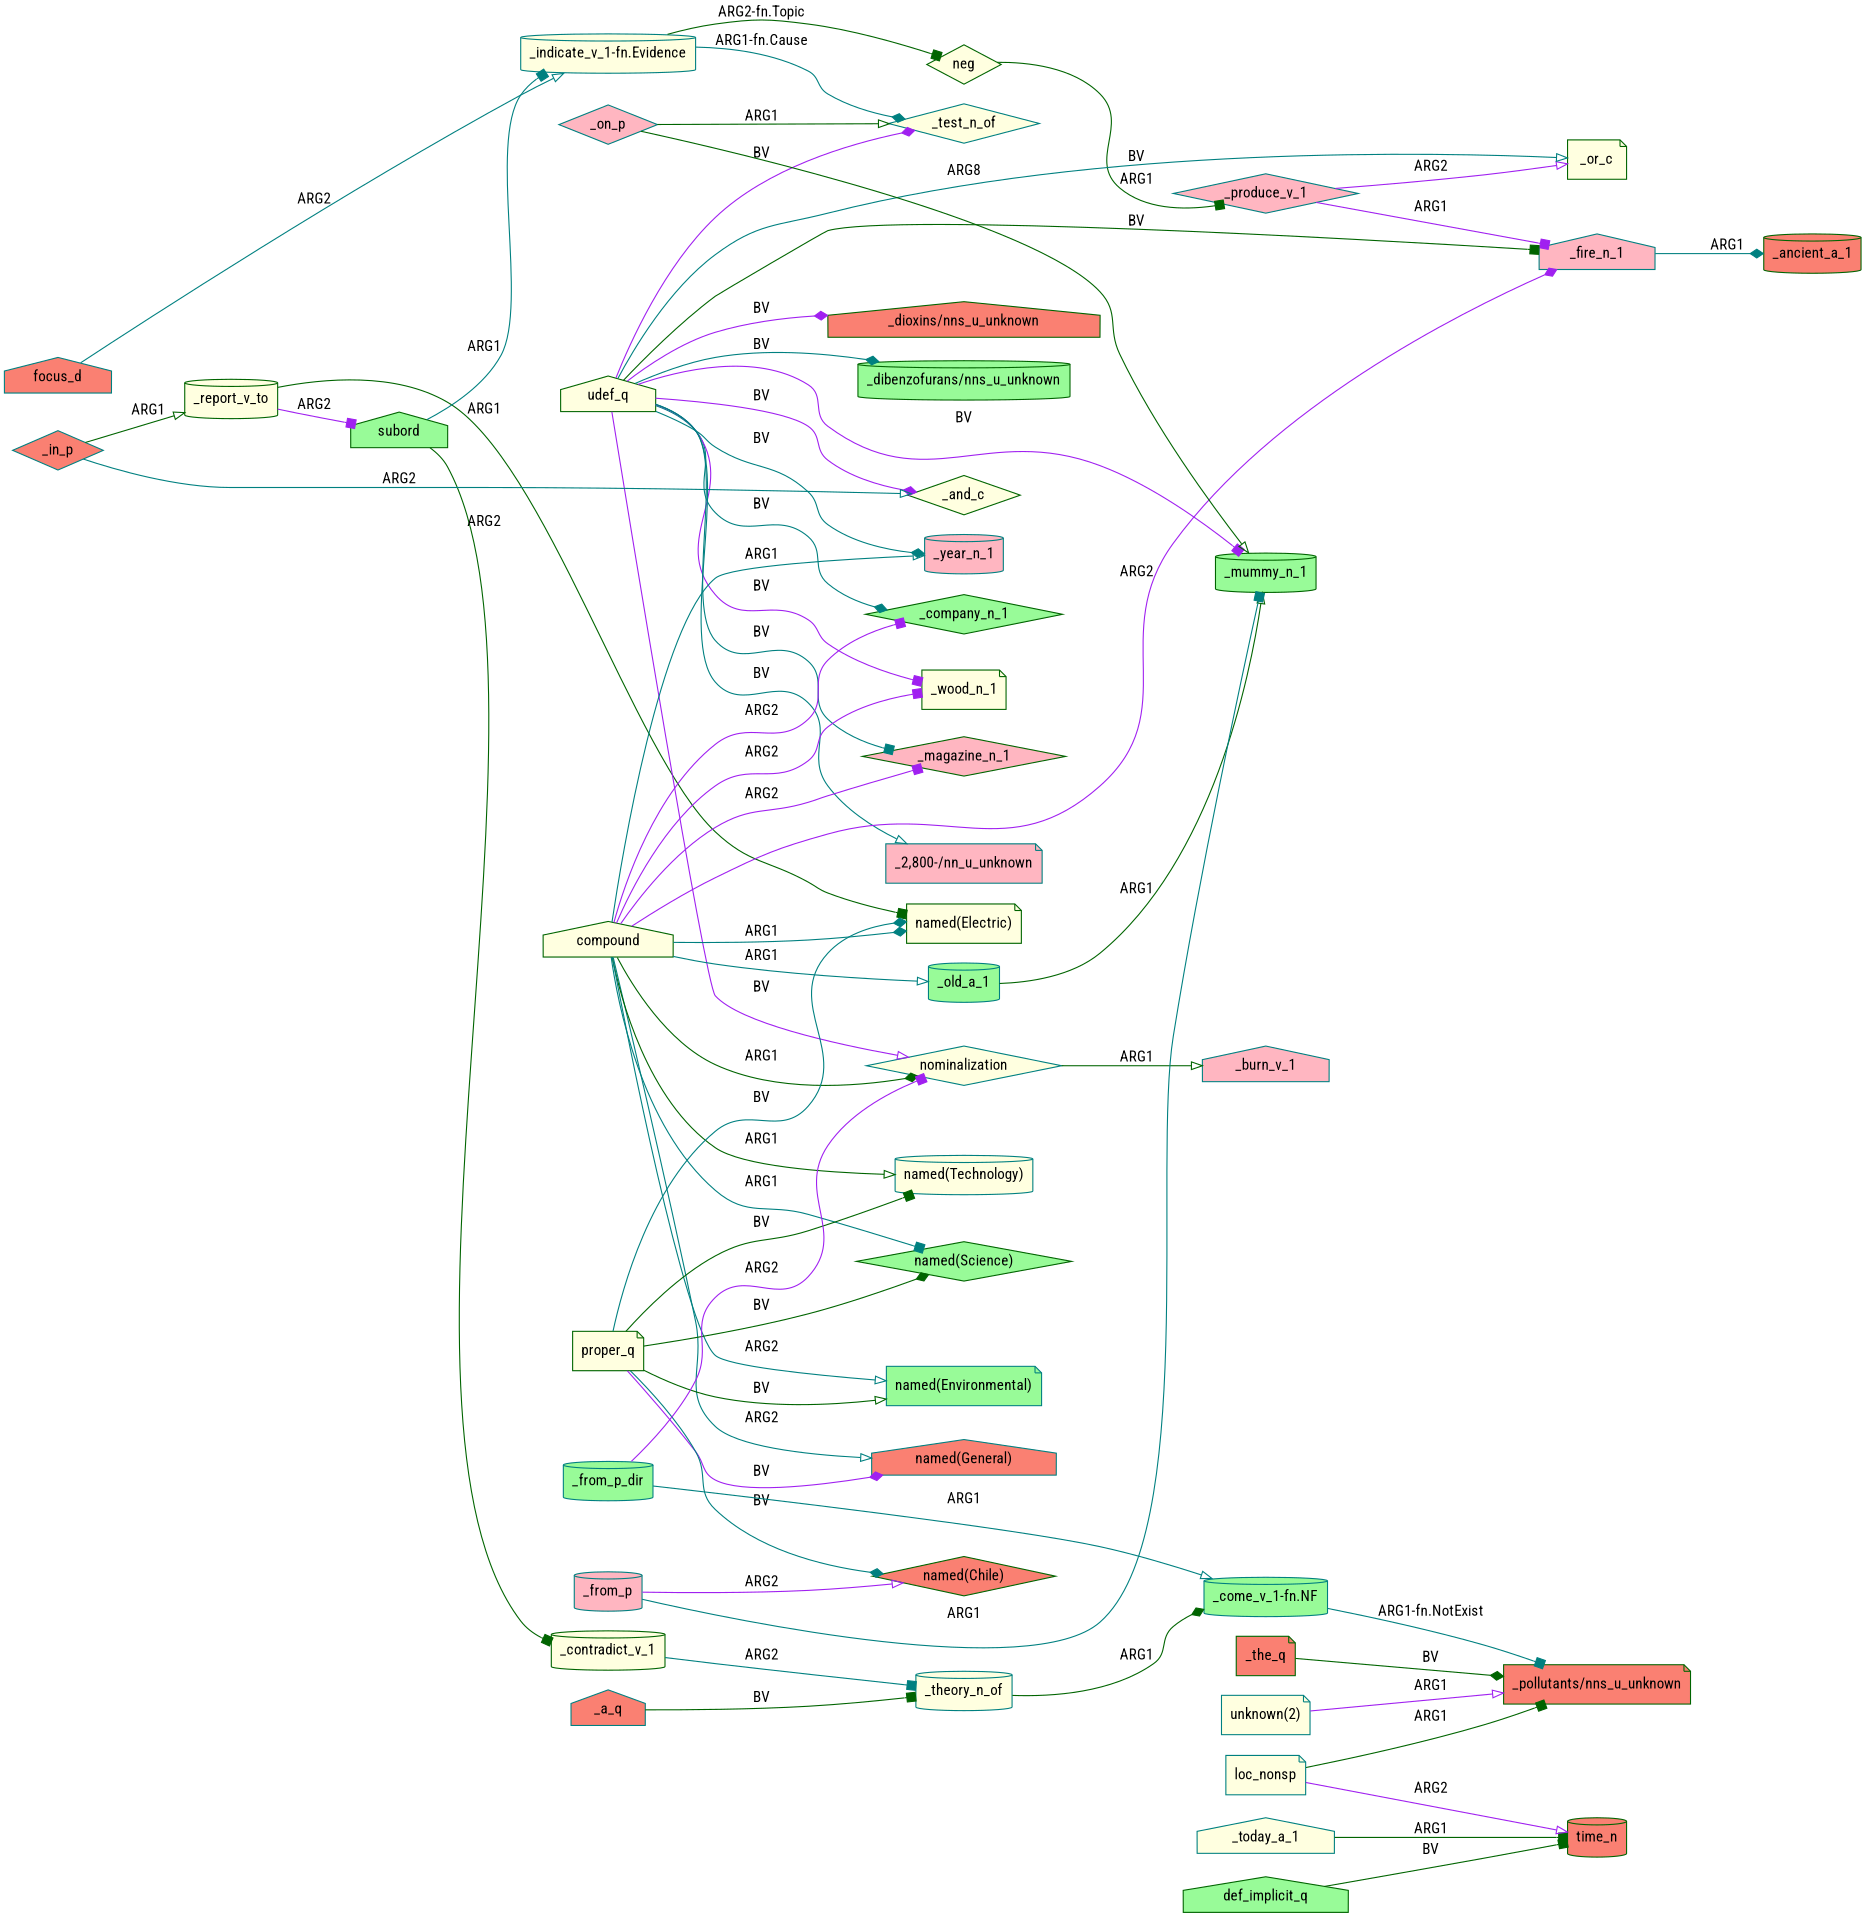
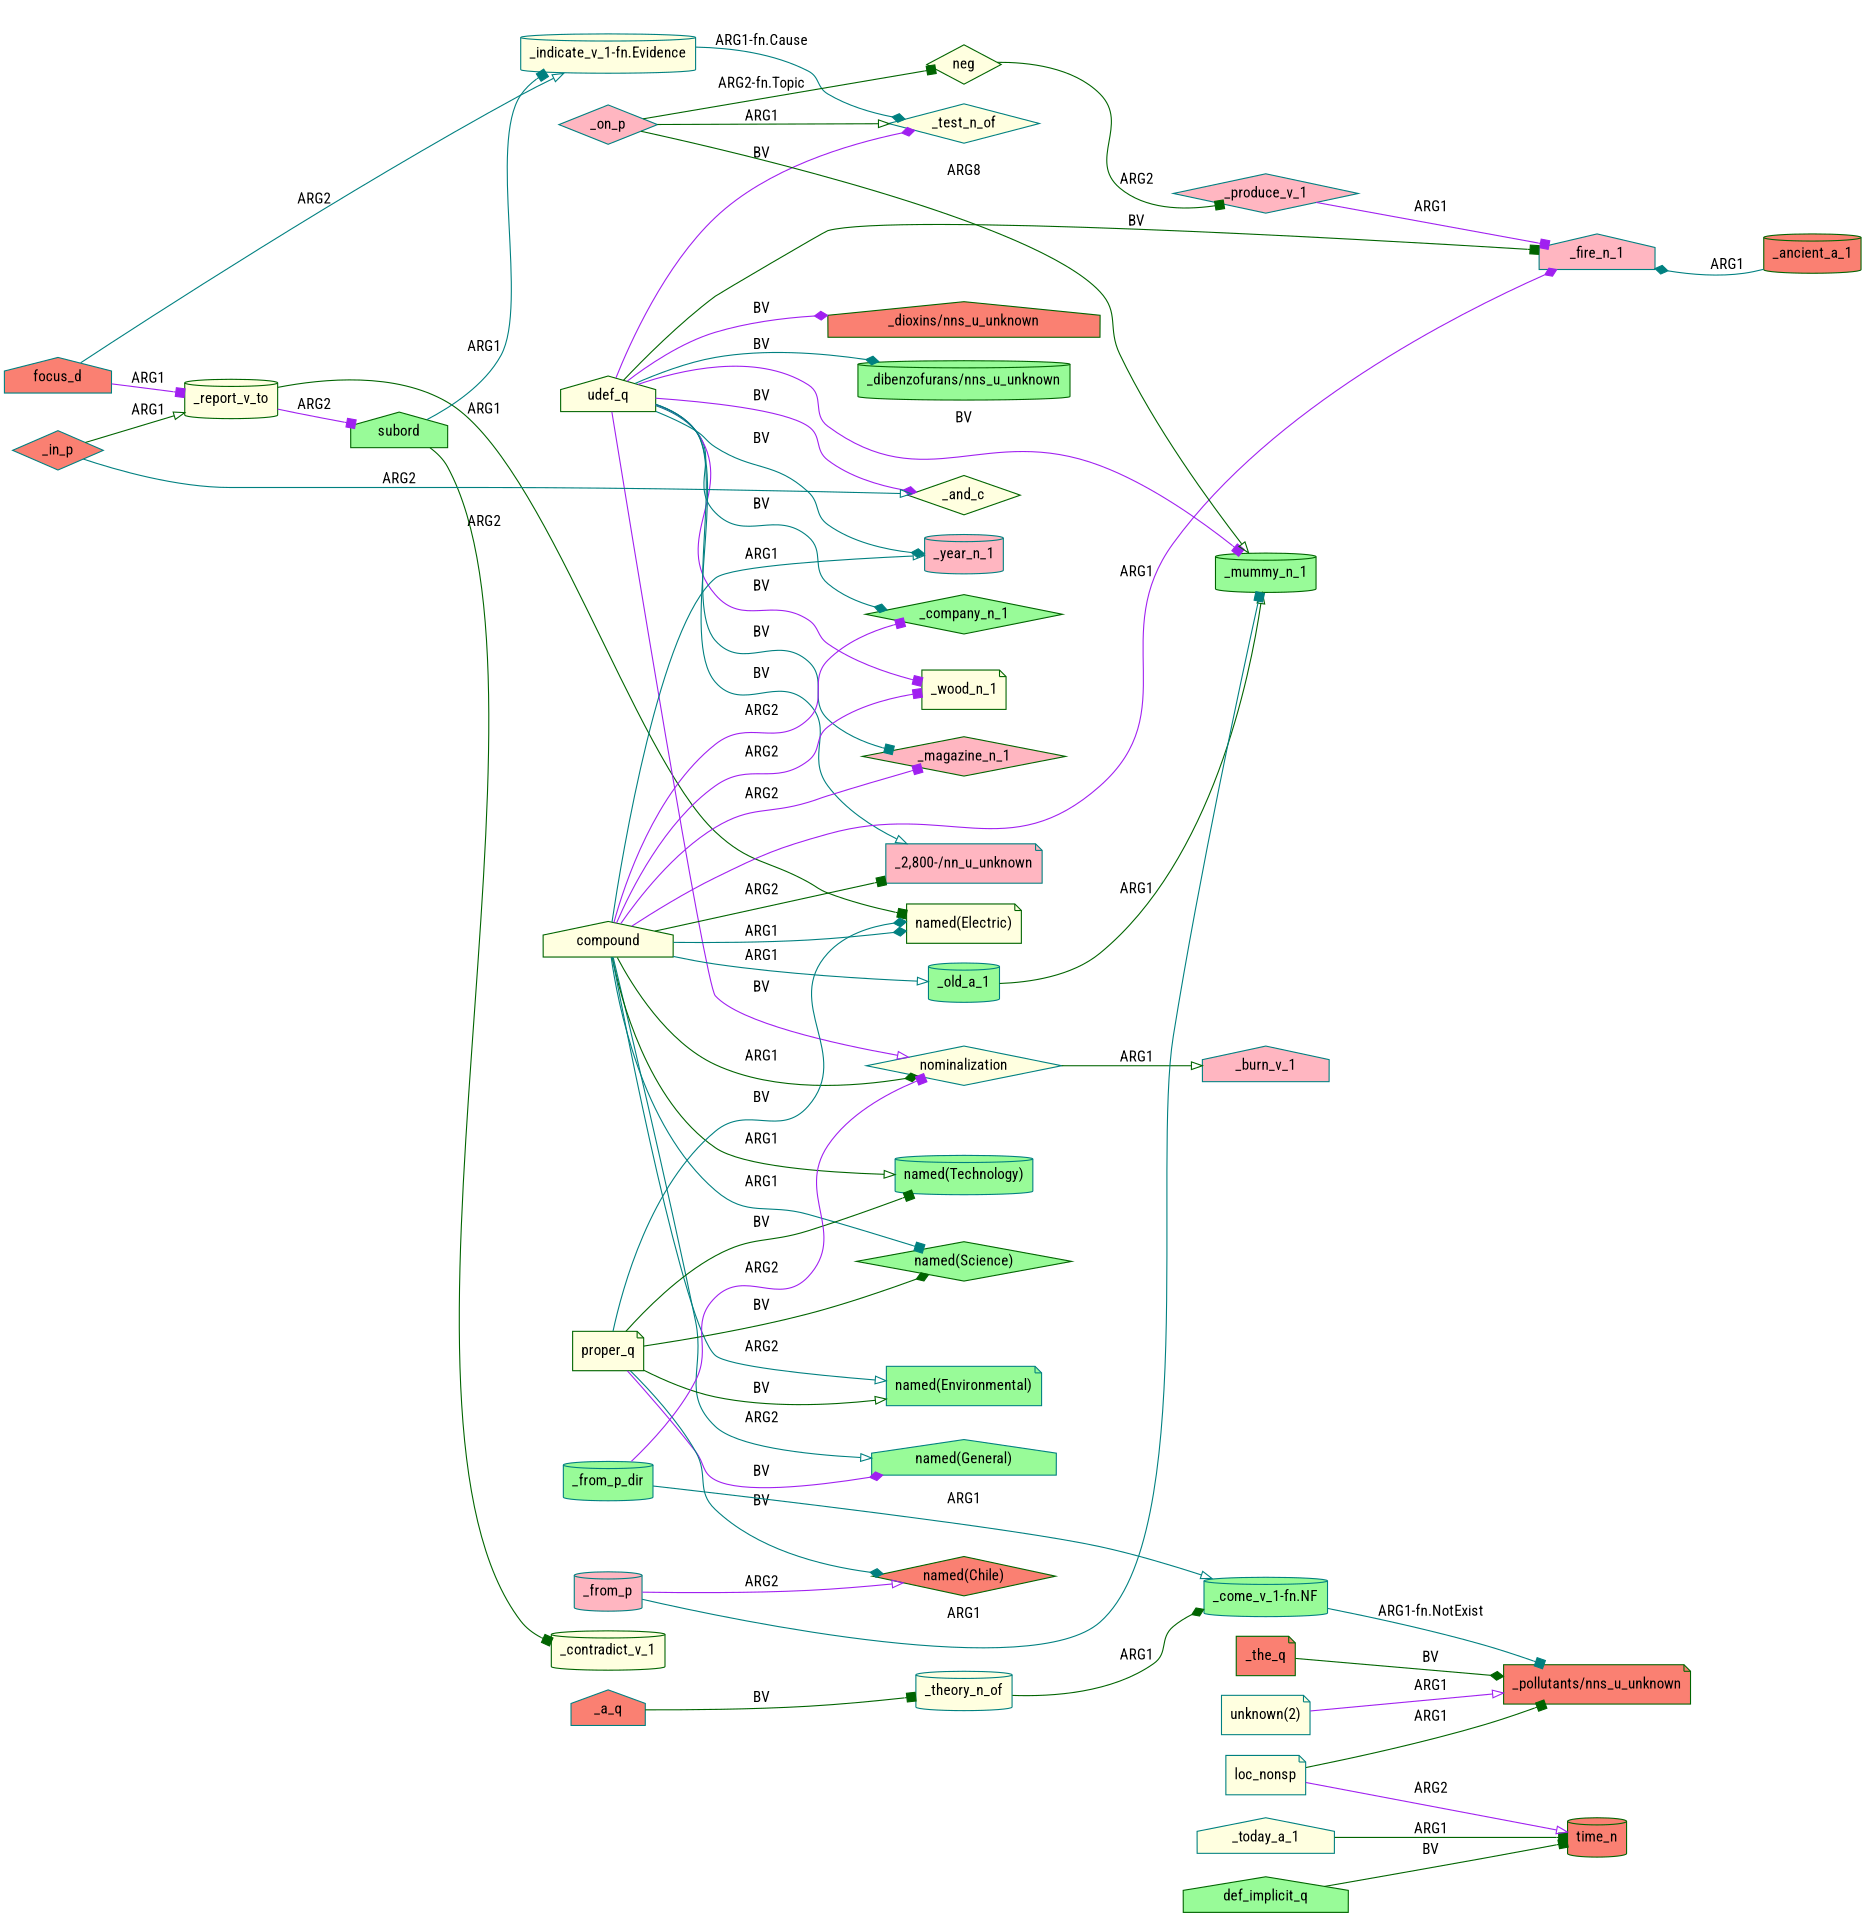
(800, 23) -> (784, 95)
(1597, 160) -> none
(1137, 180) -> (1137, 180)
(1703, 254) -> (1716, 275)
none -> (143, 388)
(1137, 572) -> (1137, 572)
none -> (765, 907)
(964, 1175) -> (964, 1175)
(964, 1459) -> (964, 1459)
(785, 1672) -> none
